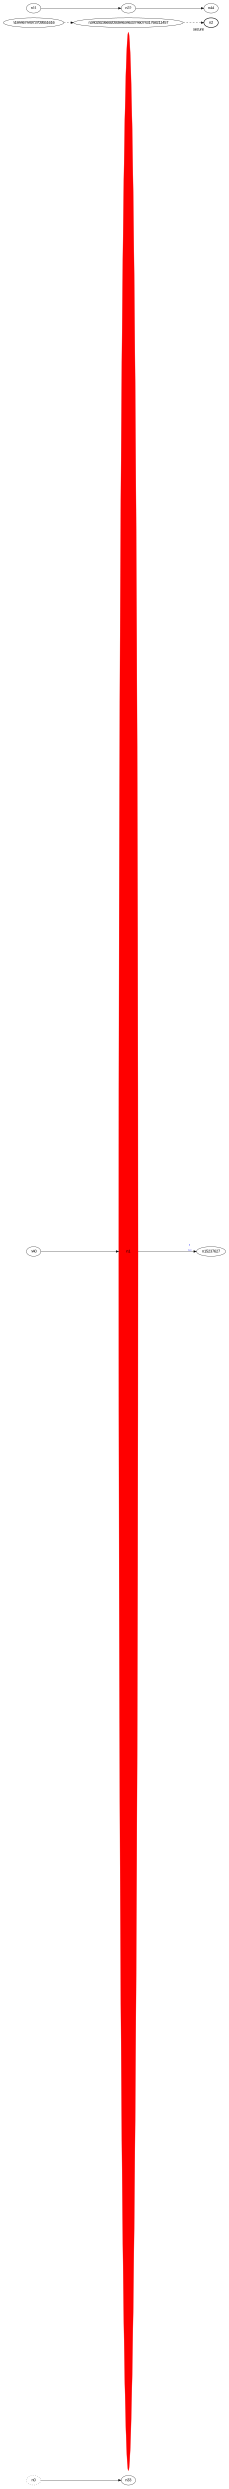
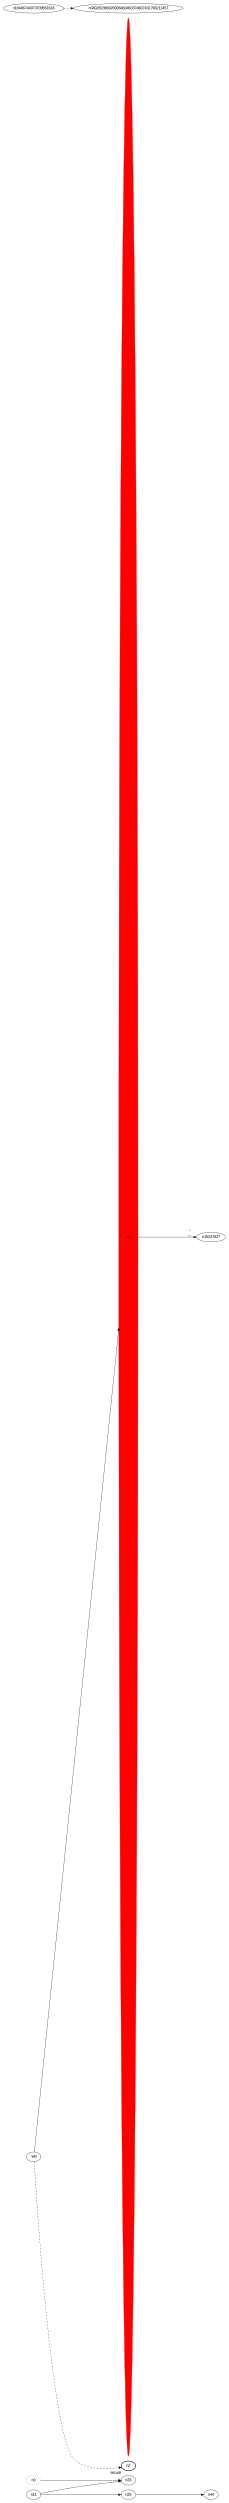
(128, 8) -> (128, 2495)
(192, 23) -> (49, 2335)
none -> (79, 2487)
